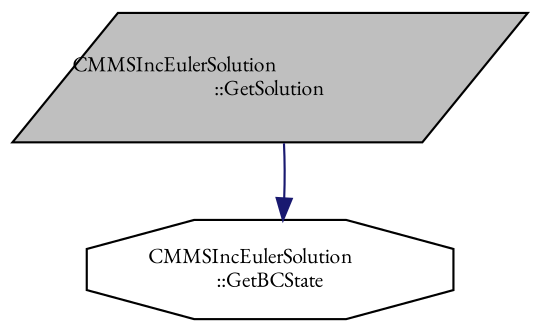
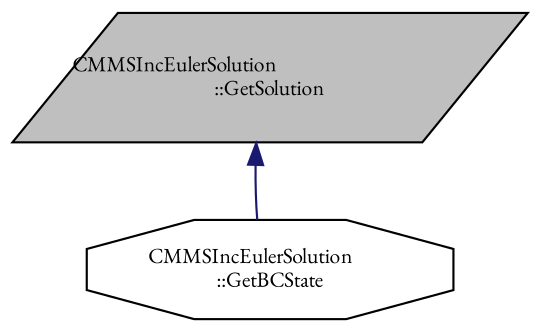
(285, 171) -> (256, 193)
